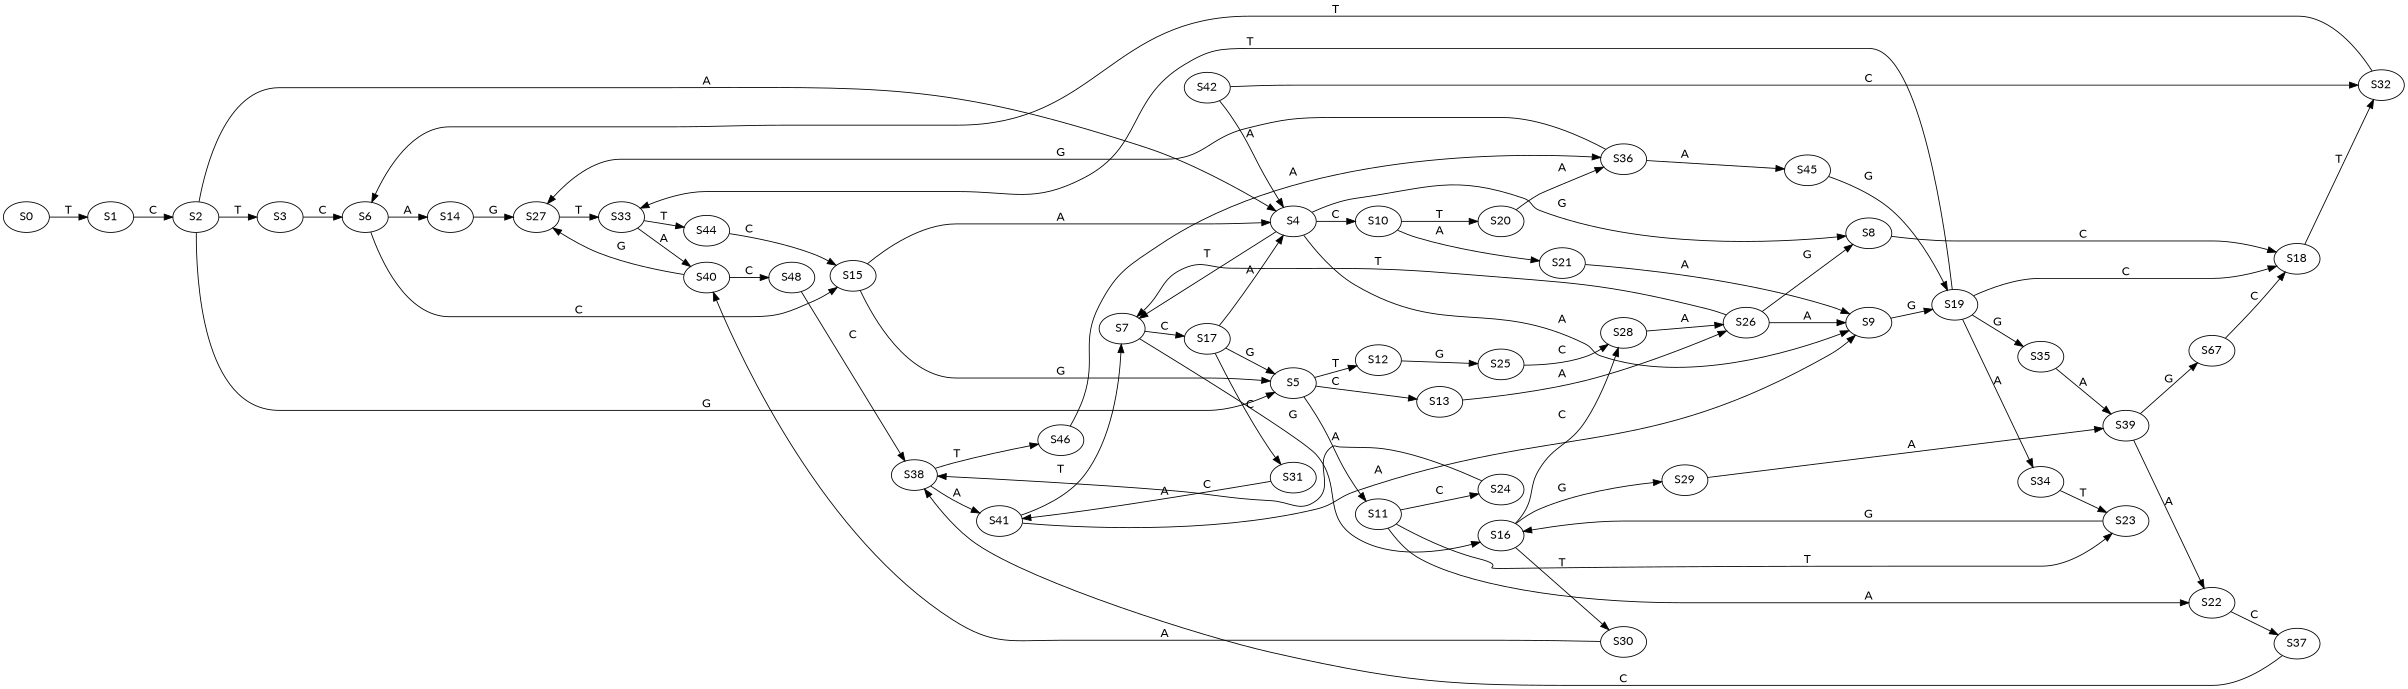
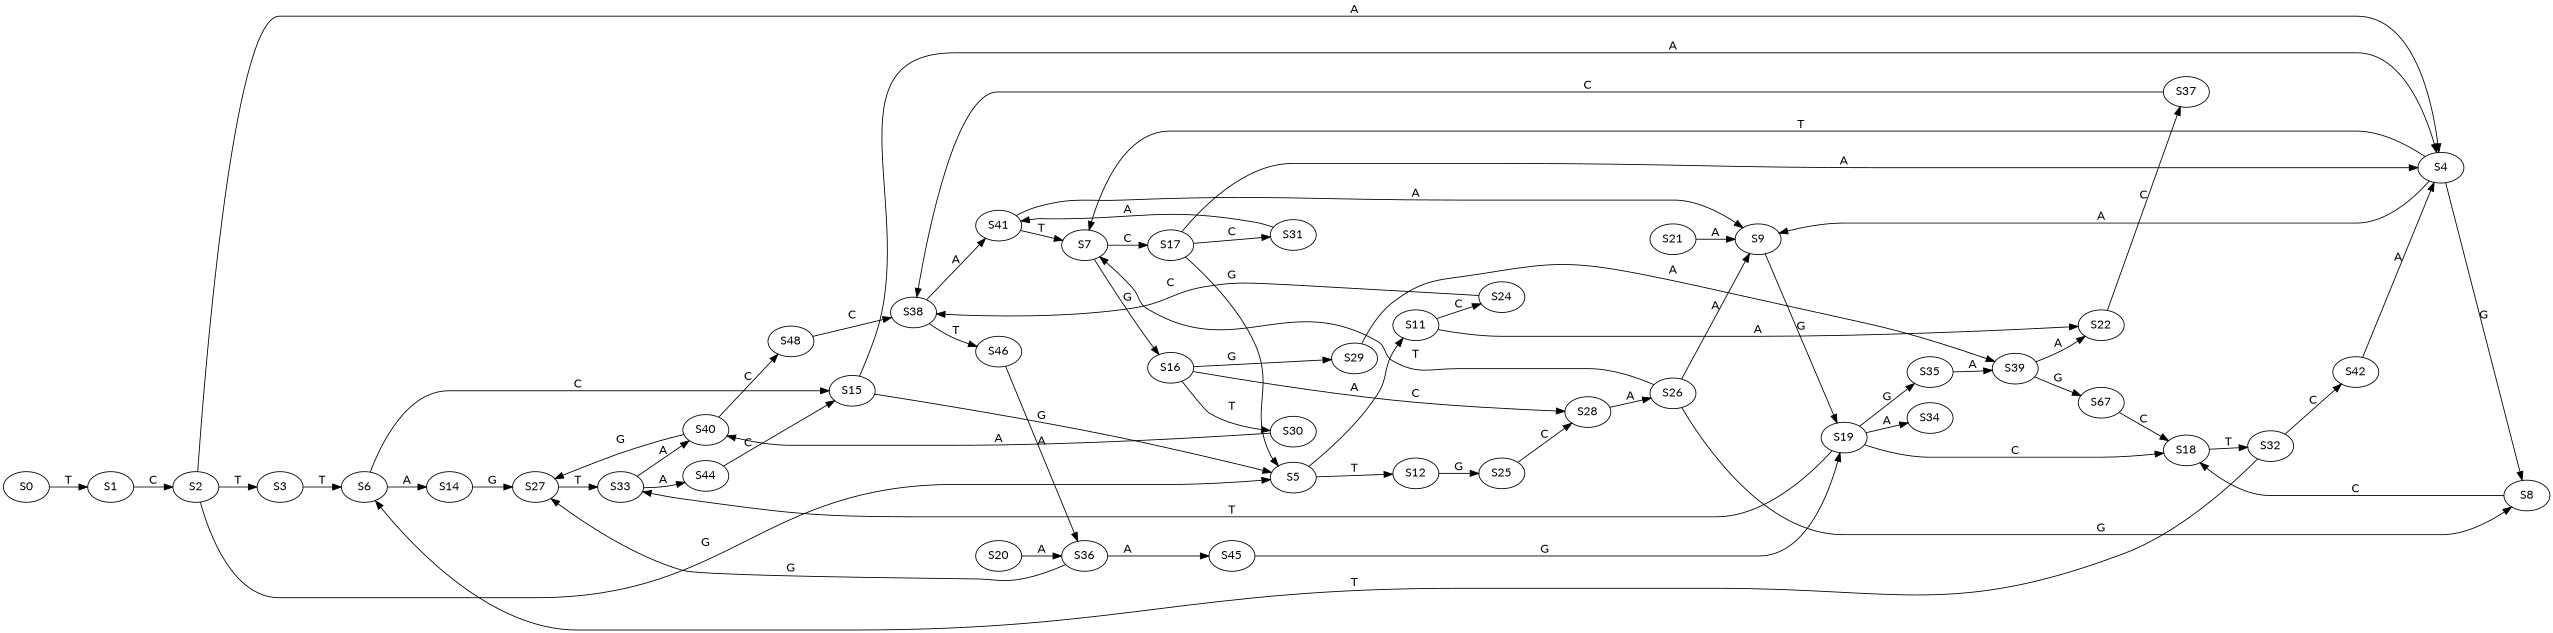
(1790, 85) -> (2310, 412)
(323, 211) -> (322, 481)
(664, 217) -> (663, 480)
(1378, 221) -> none
(1440, 402) -> none
(2126, 521) -> none
